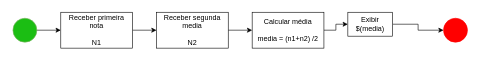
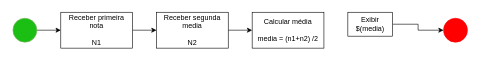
(338, 24) -> none
